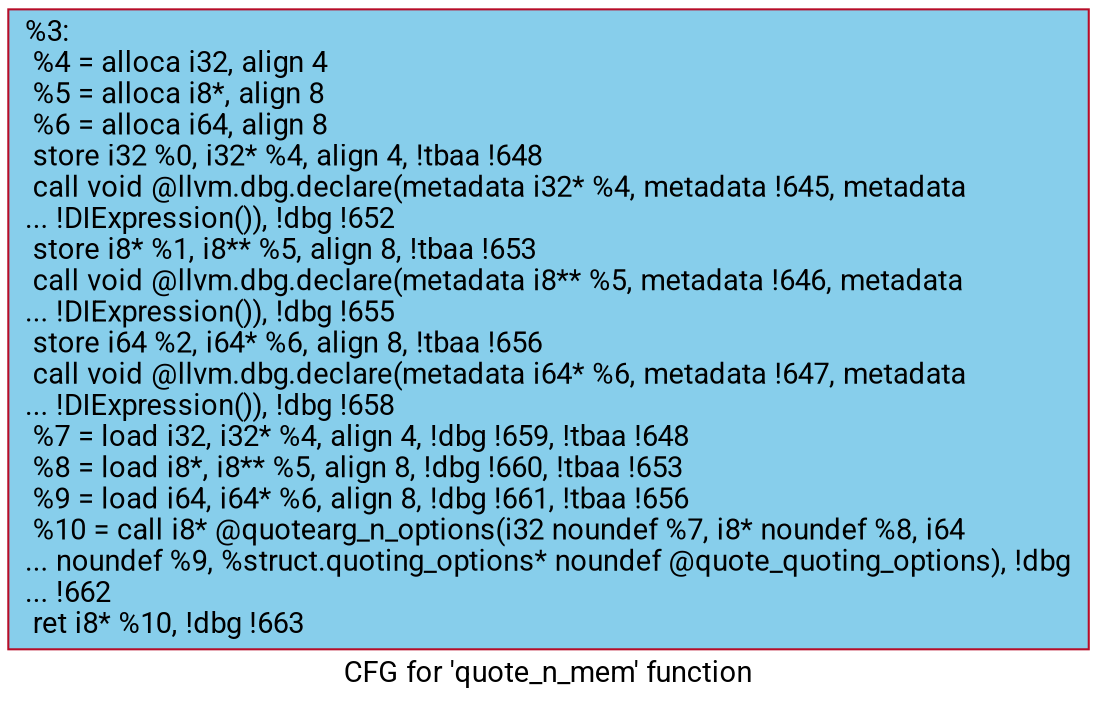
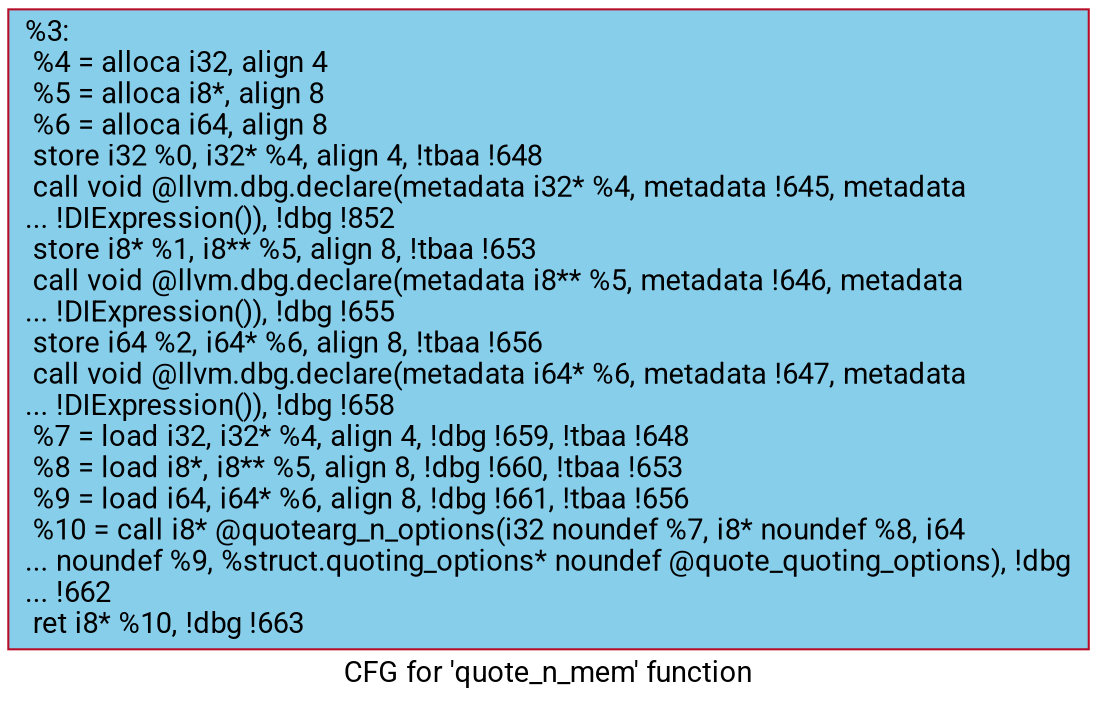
(210, 219) -> (210, 219)
